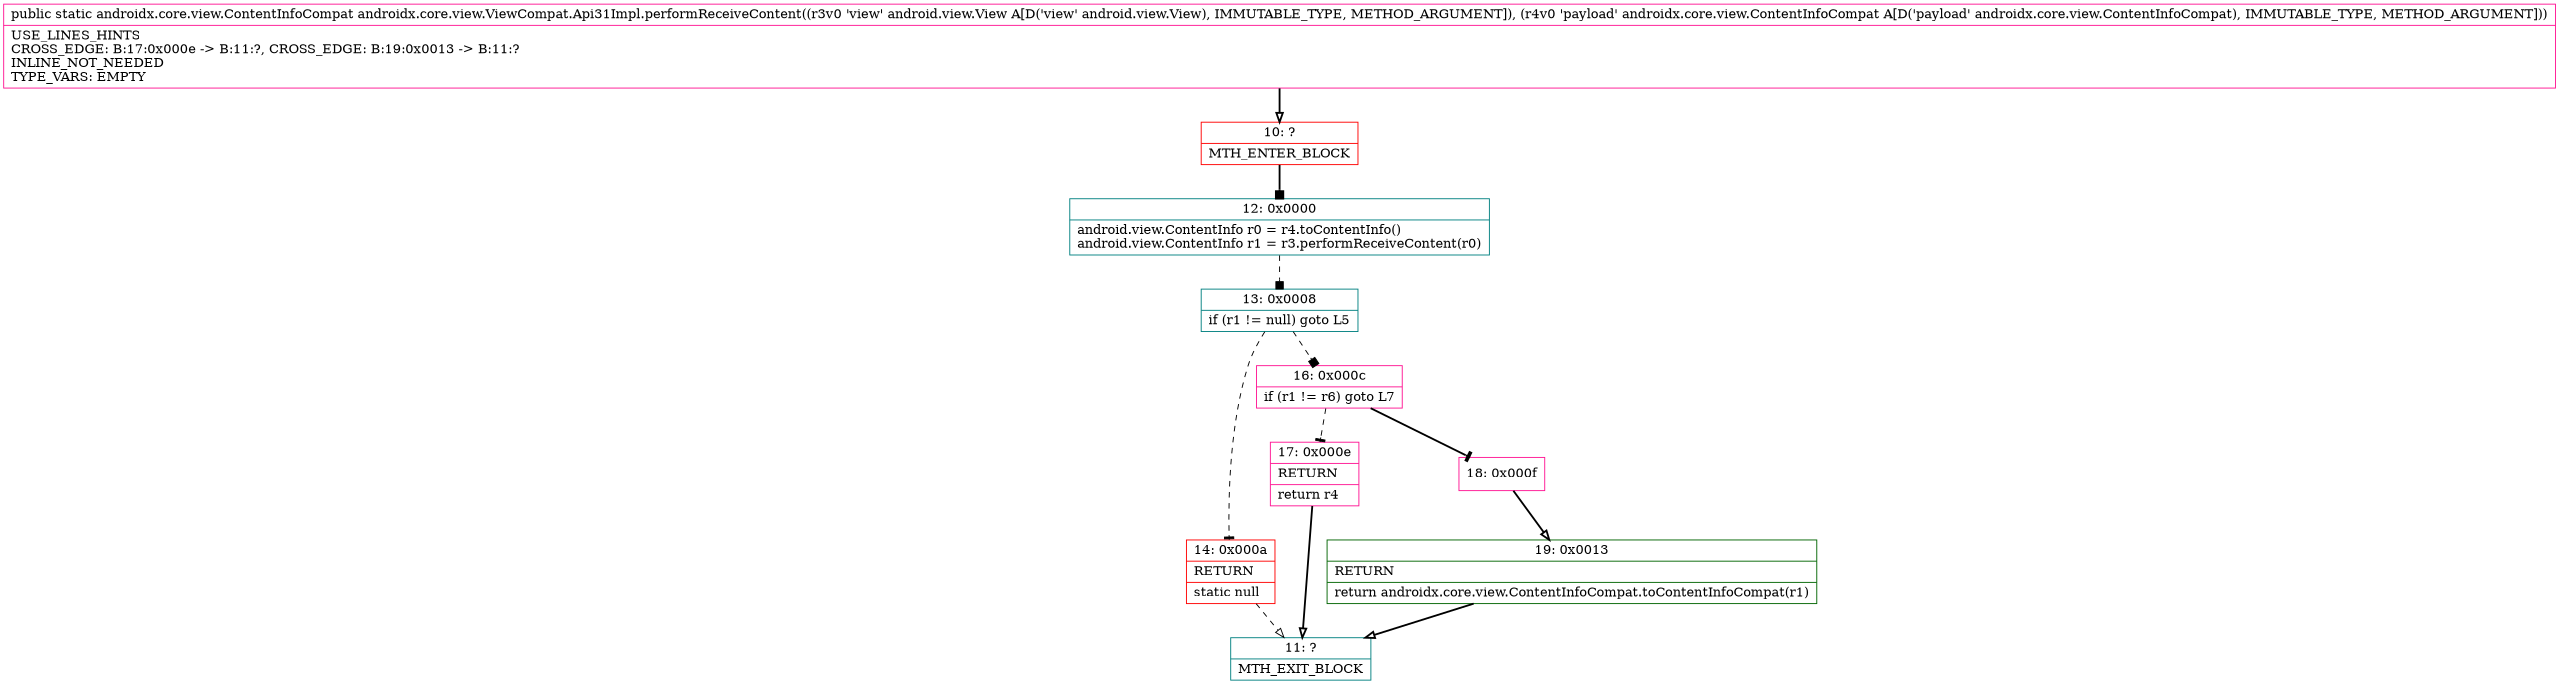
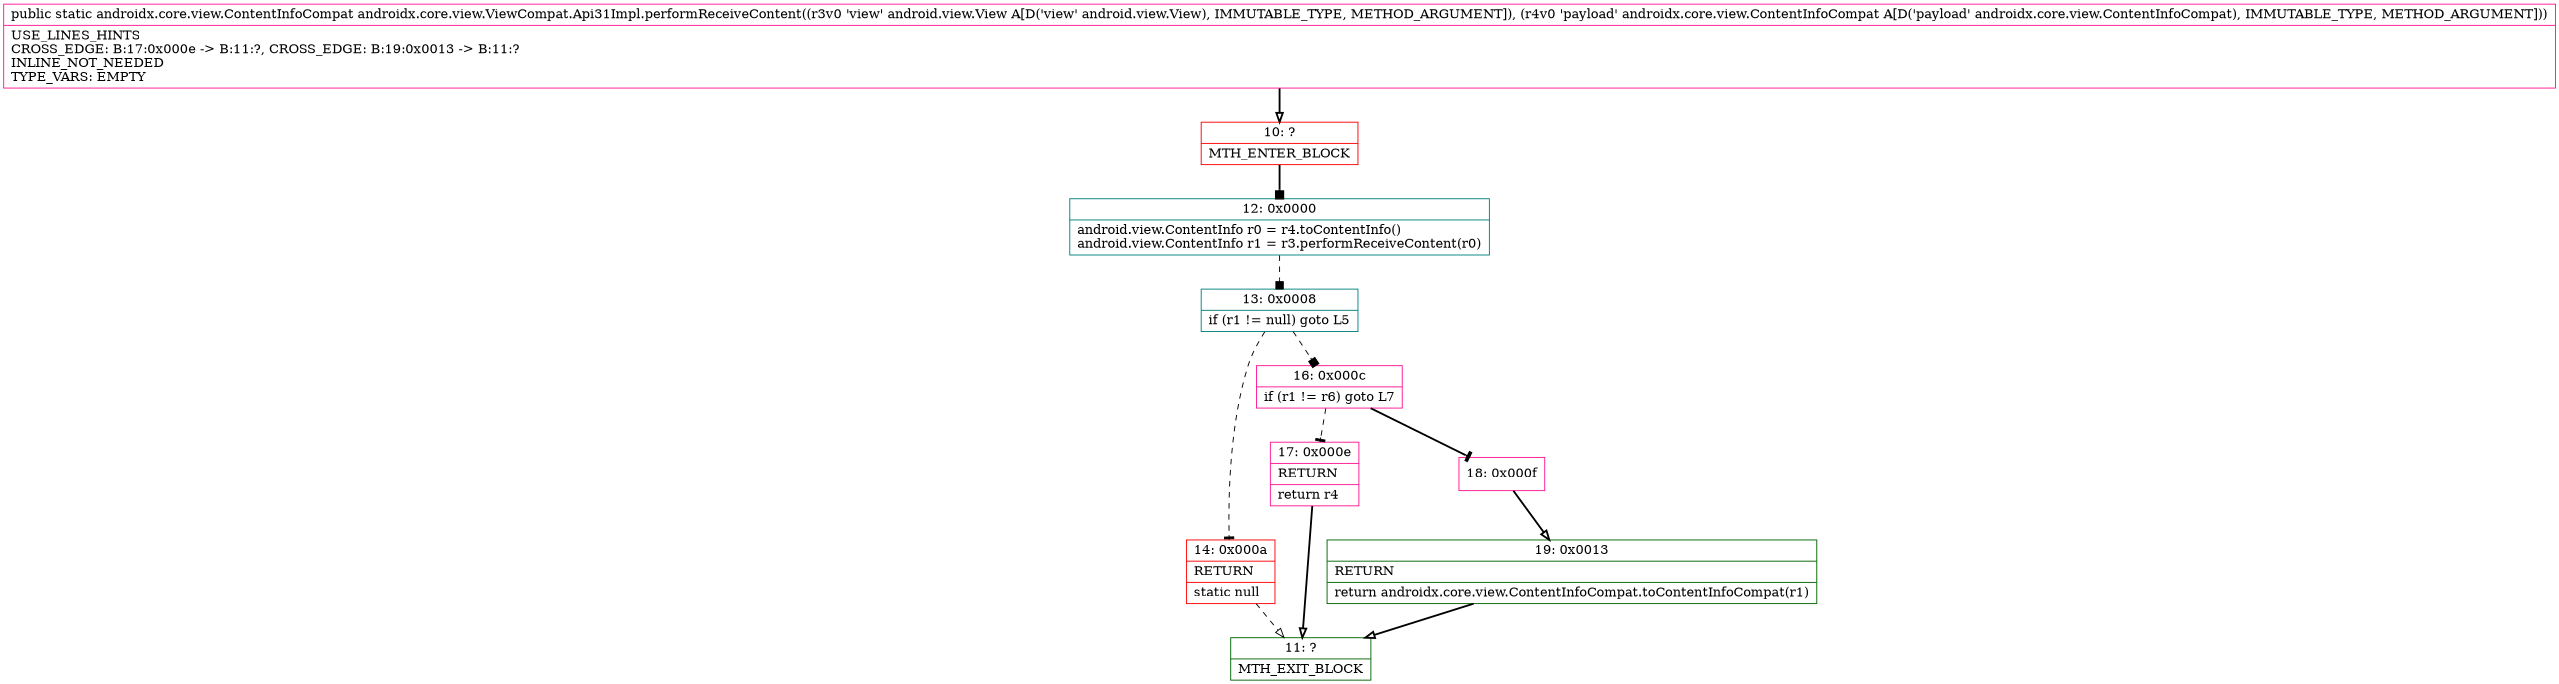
(1301, 659) -> (1301, 659)
